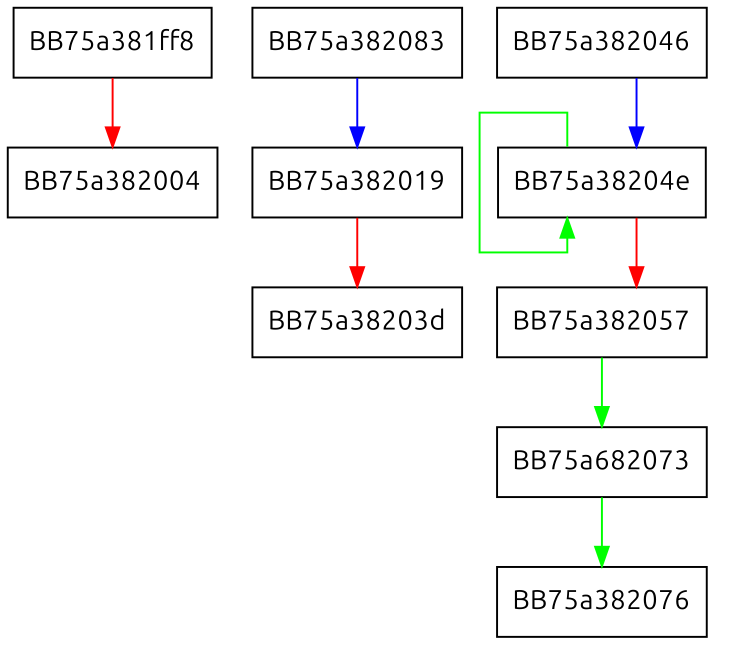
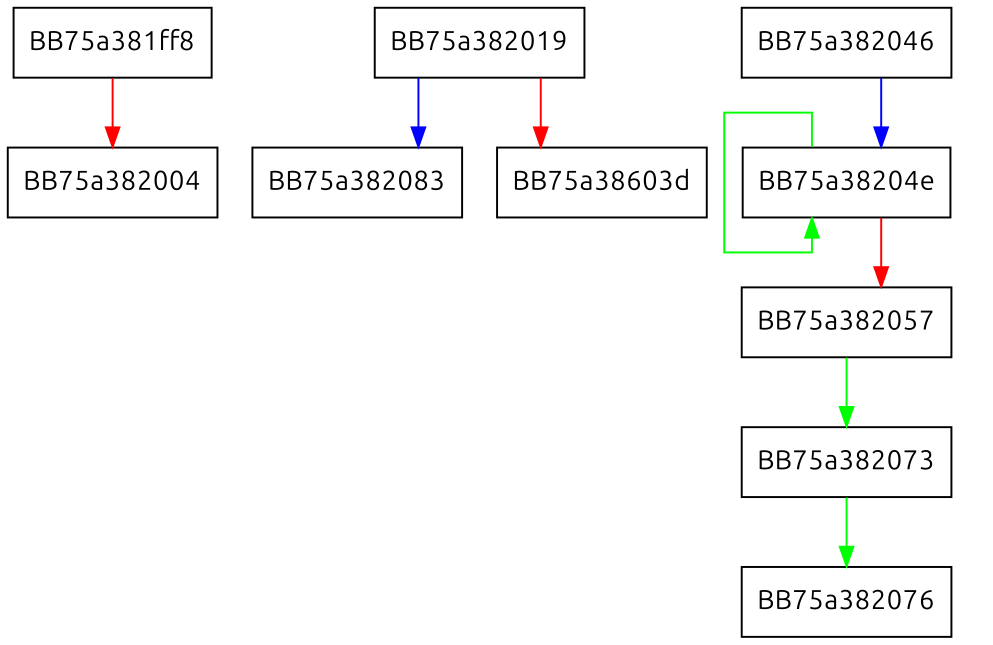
(357, 103) -> (418, 103)
(357, 322) -> (602, 183)
(602, 462) -> (847, 462)
